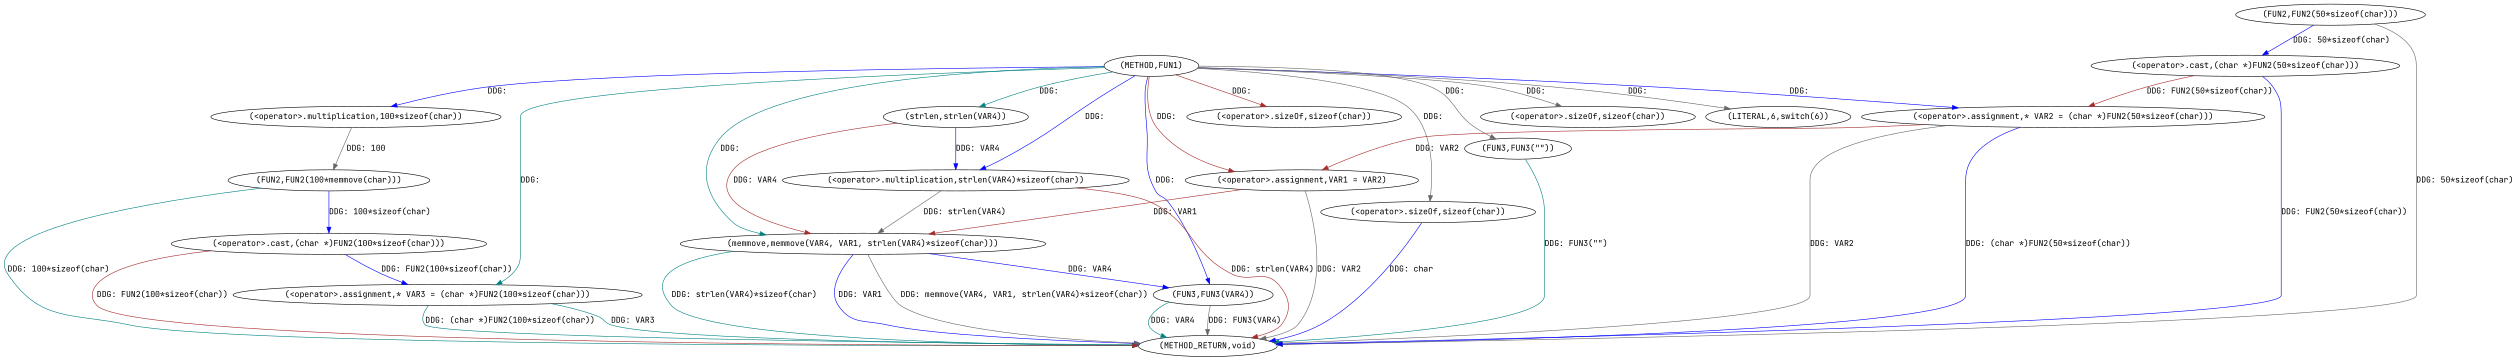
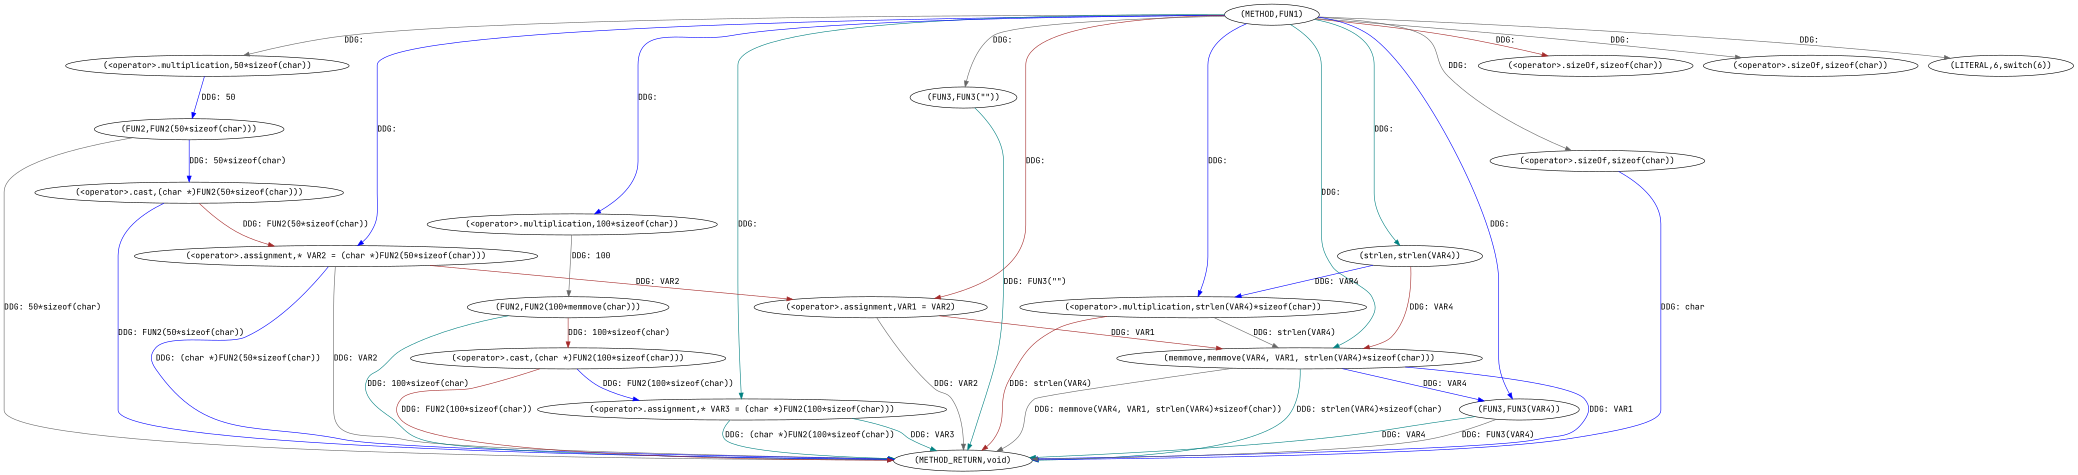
none -> (207, 66)
(329, 209) -> (568, 330)
